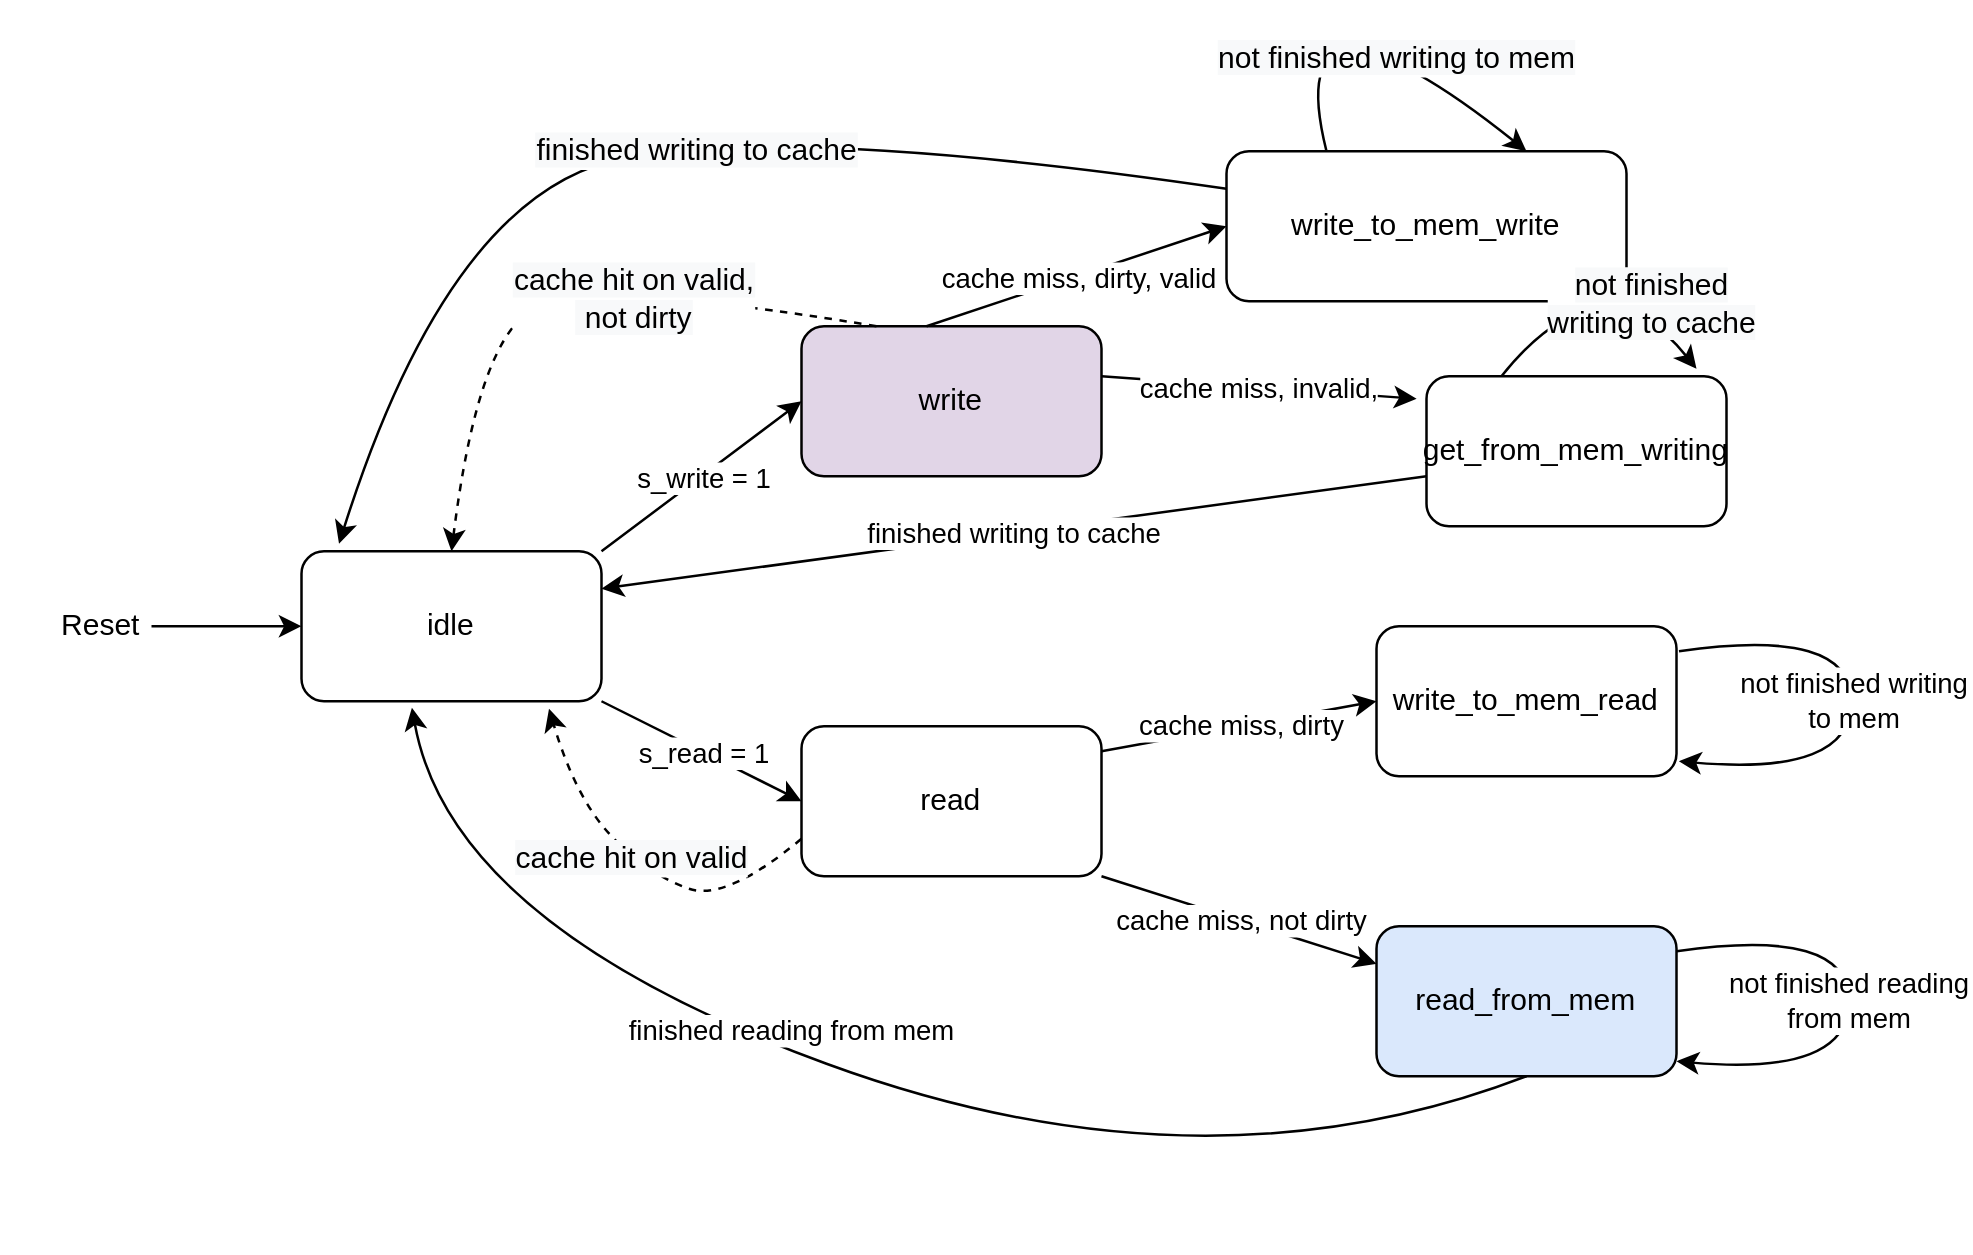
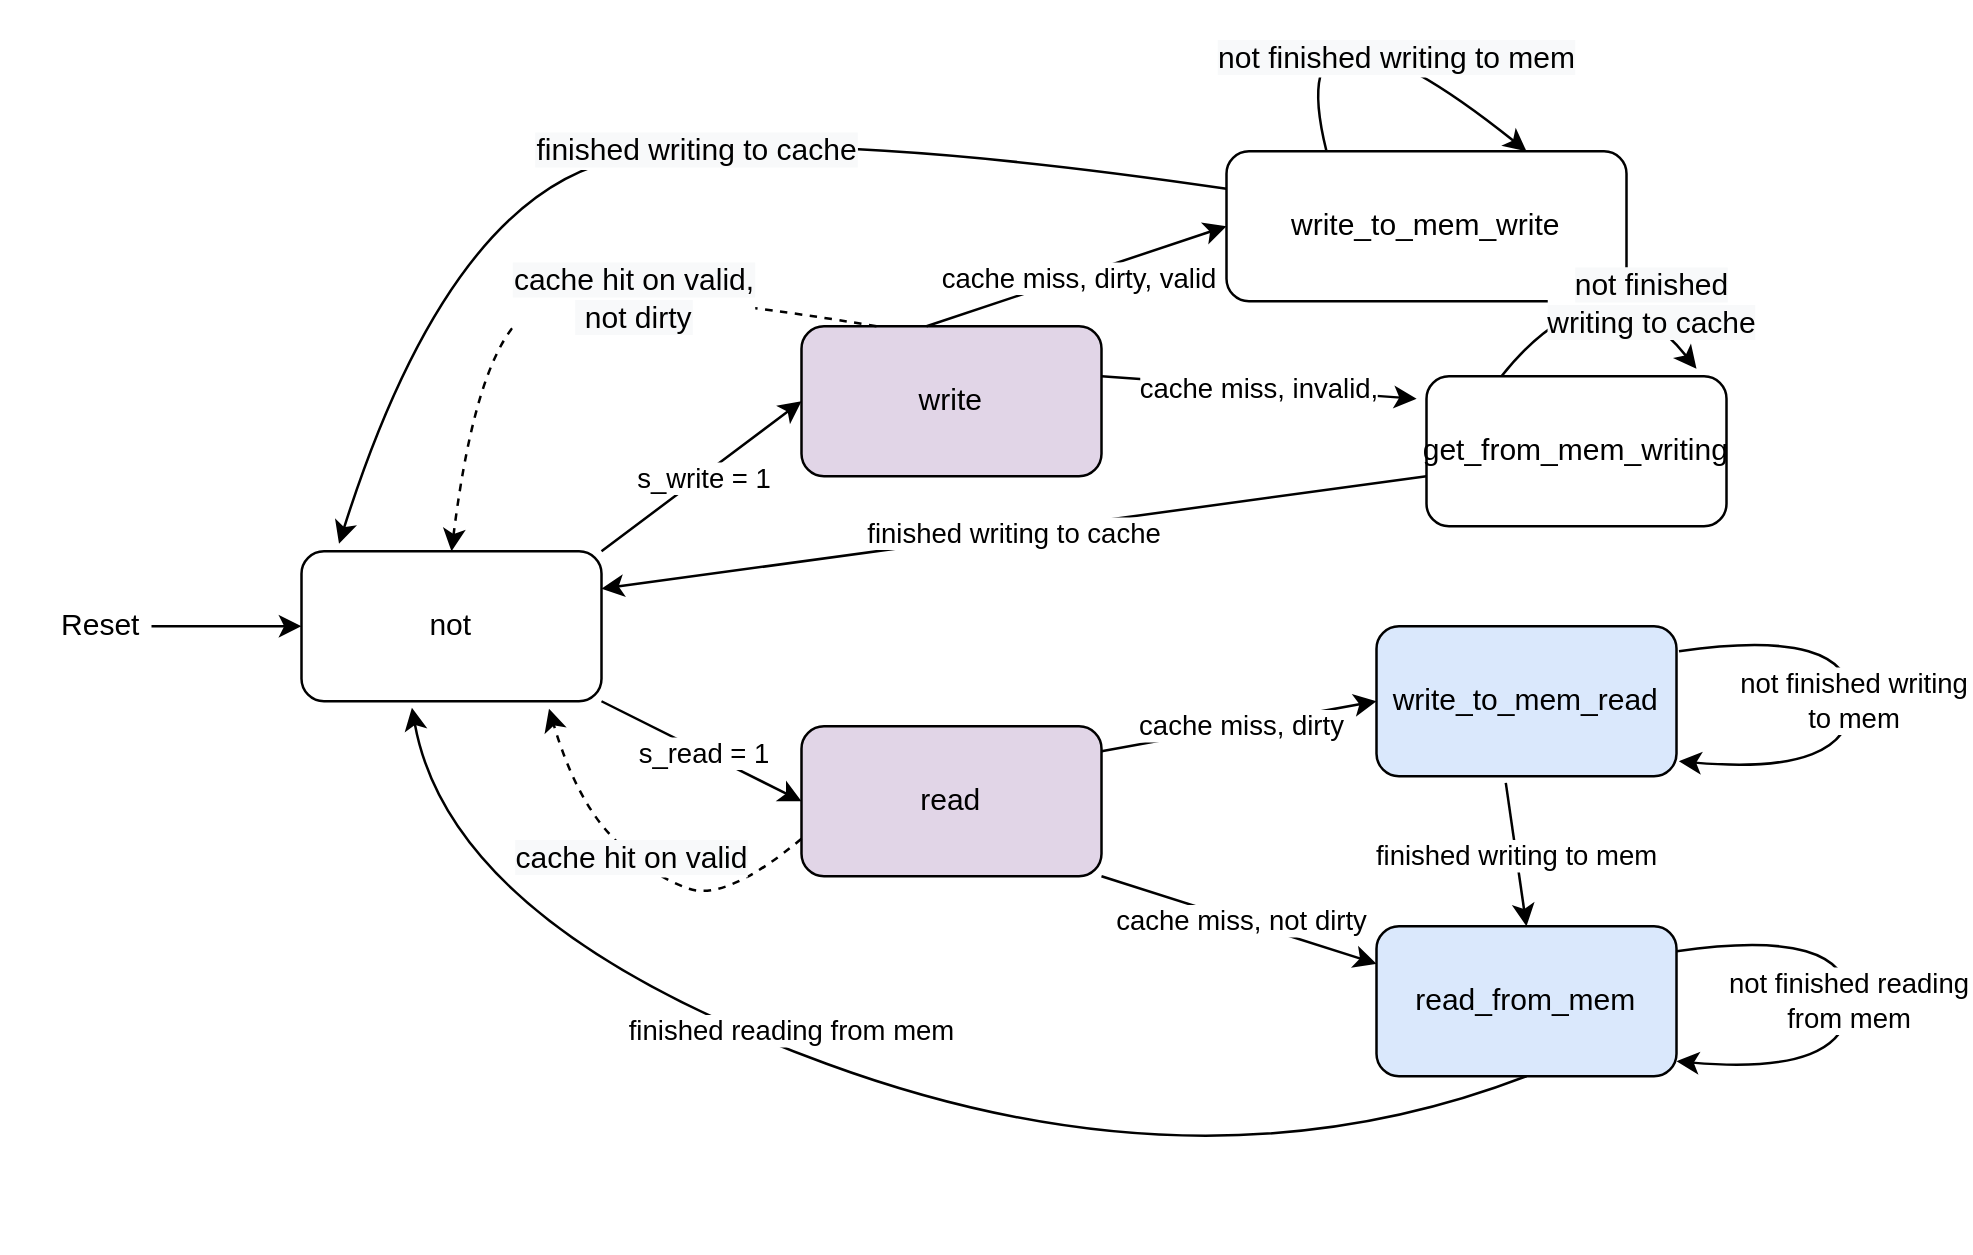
(451, 626) -> (451, 626)
(1526, 701) -> (1526, 701)
(951, 801) -> (951, 801)
none -> (1515, 847)
